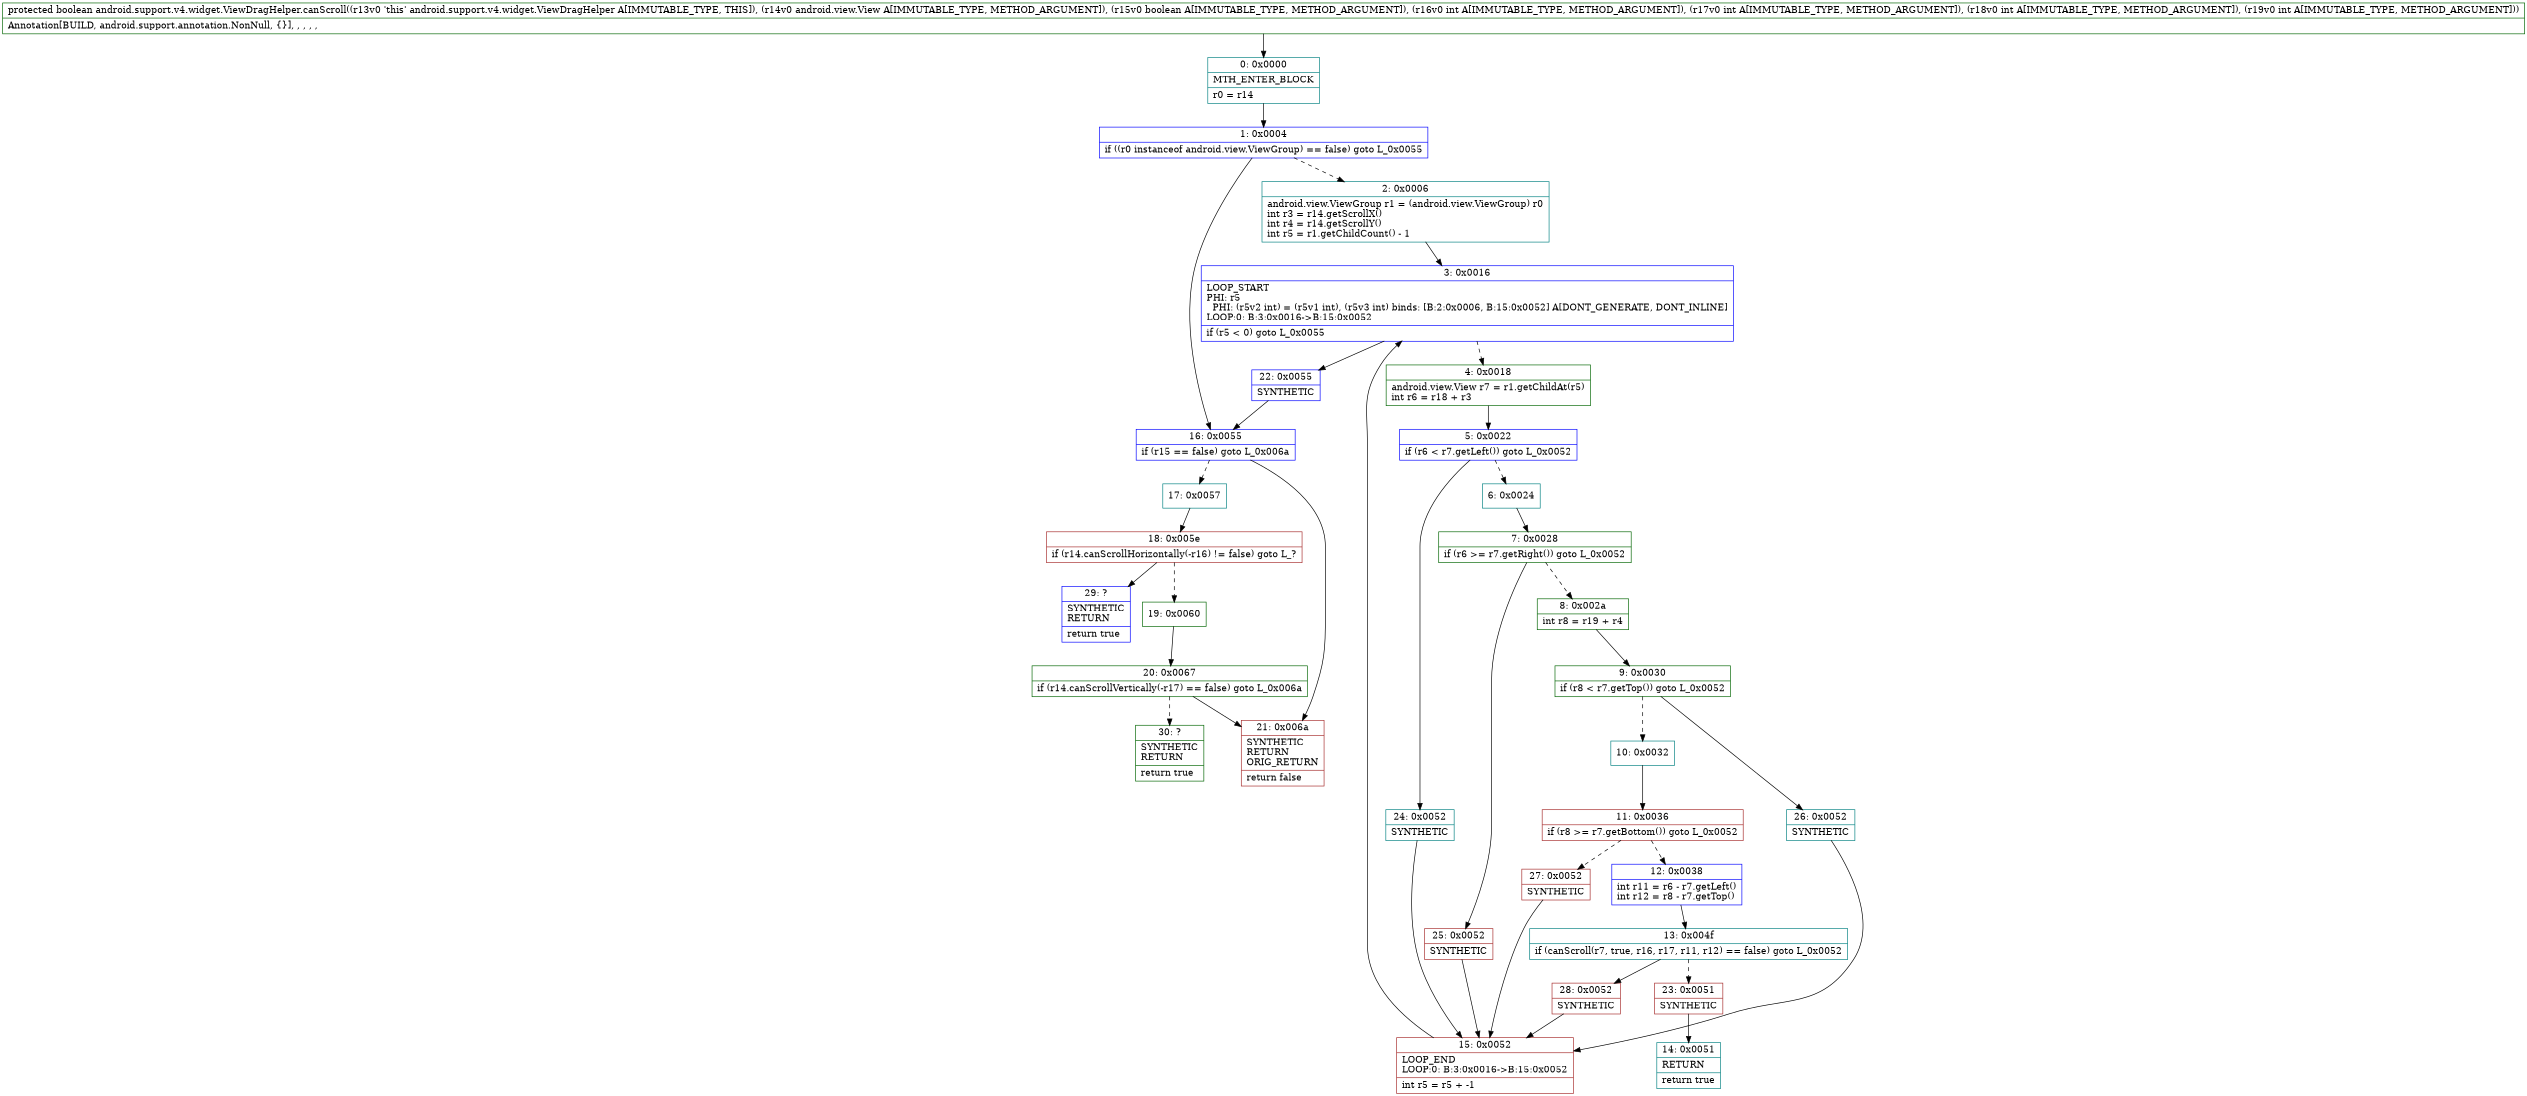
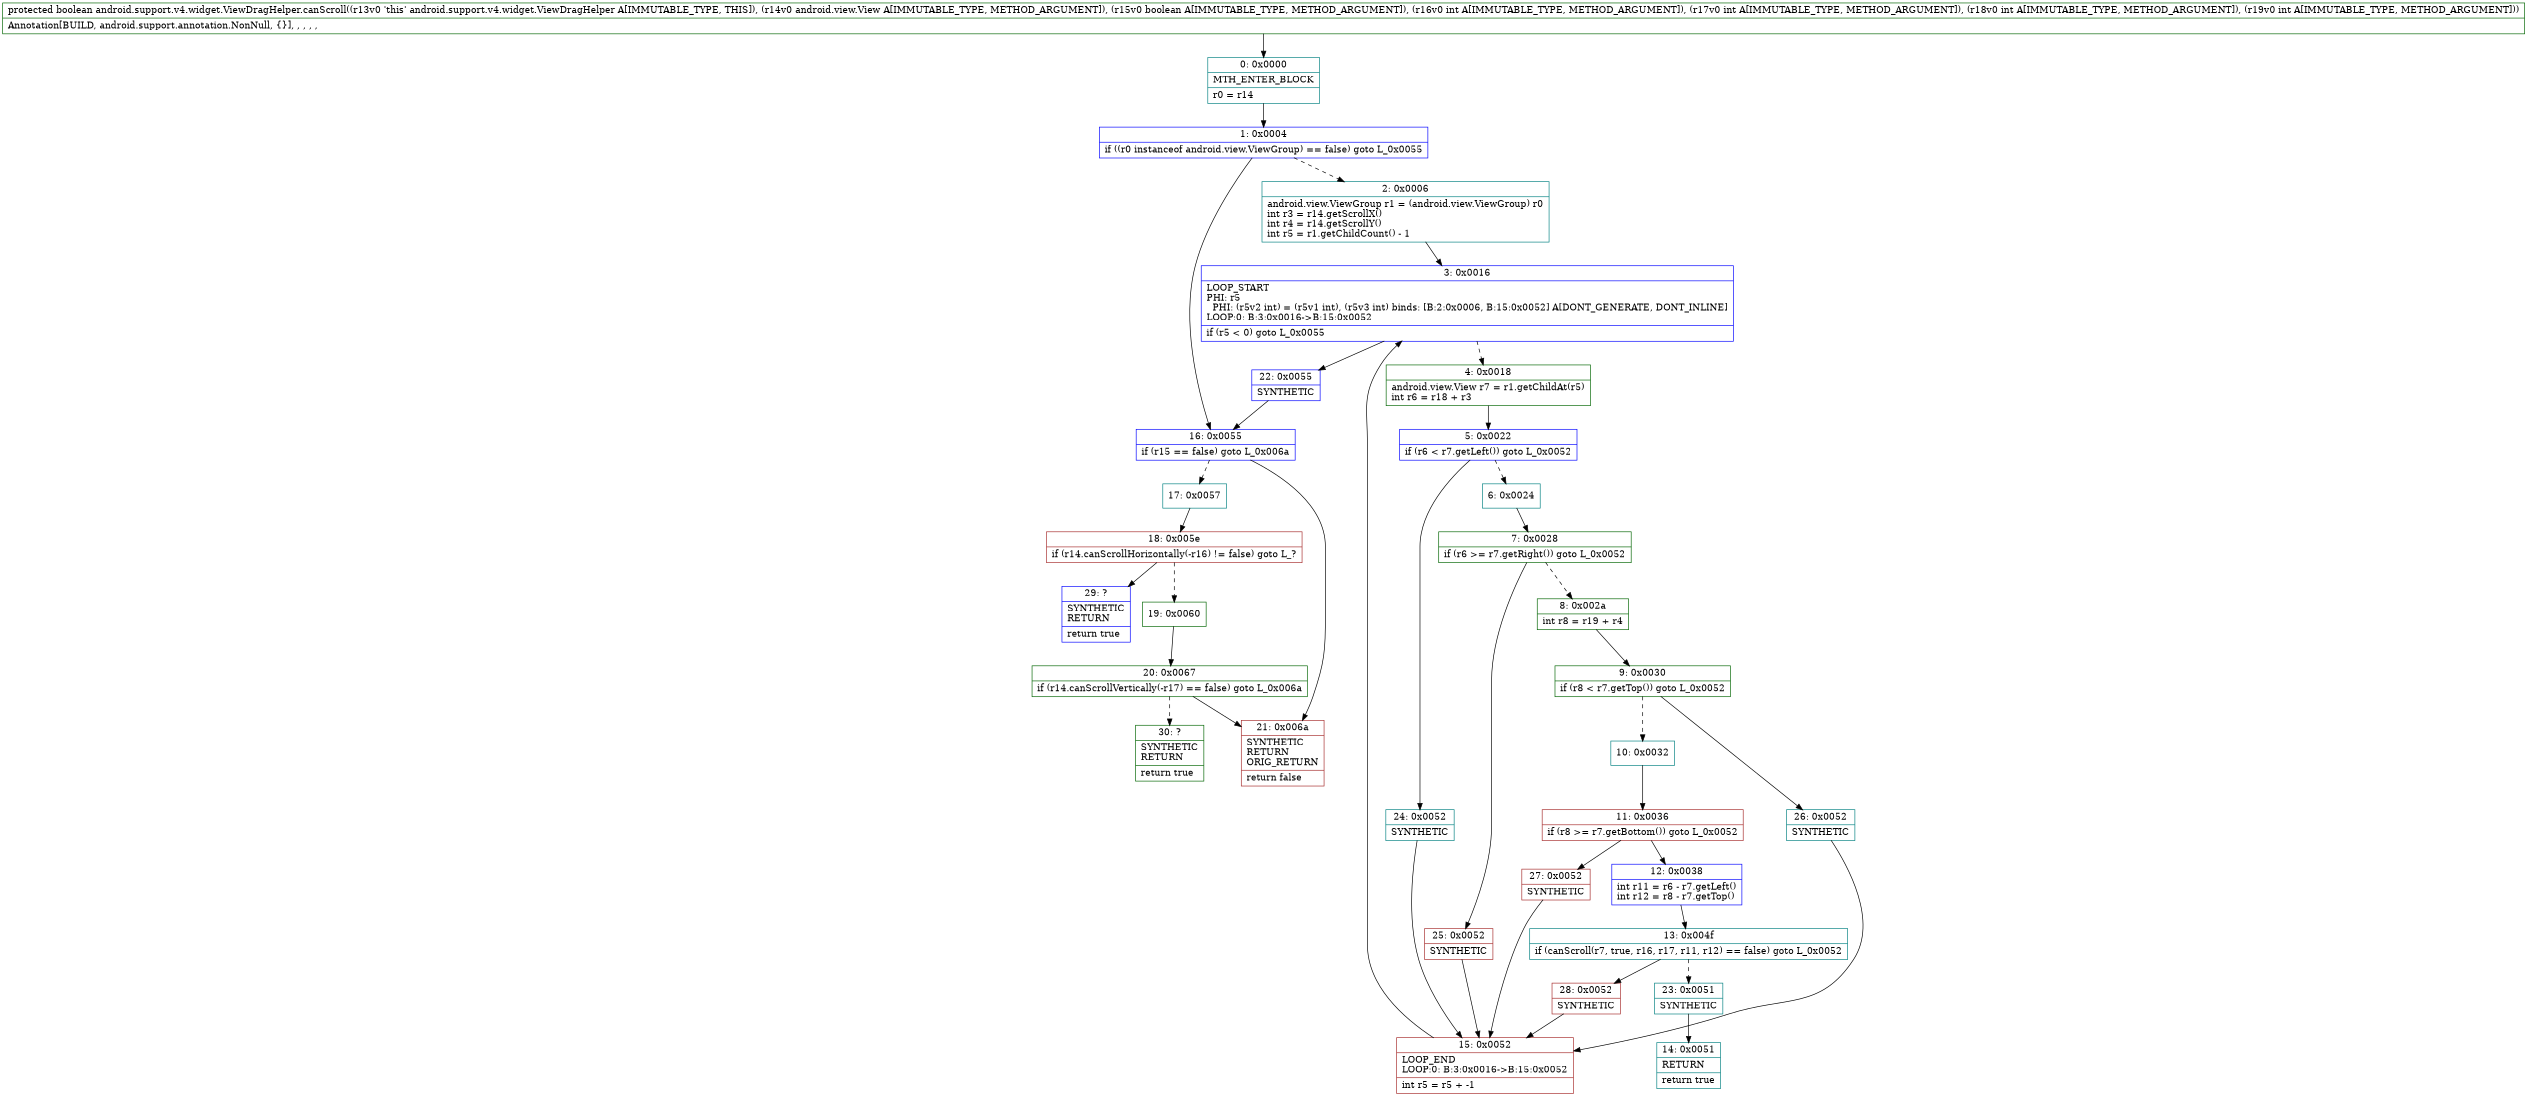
(1657, 850) -> (1657, 850)
(1602, 853) -> (1602, 853)
(1689, 999) -> (1689, 999)
